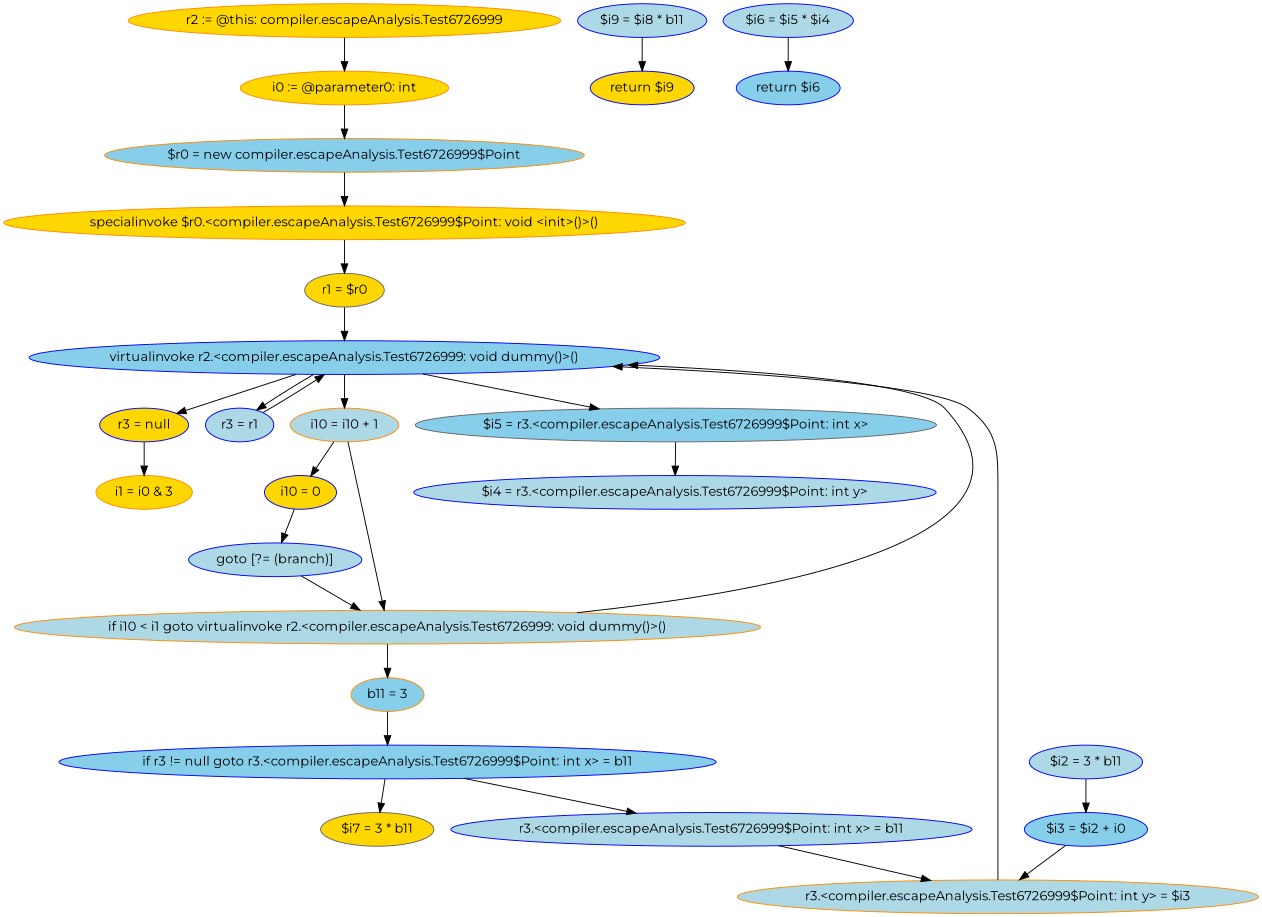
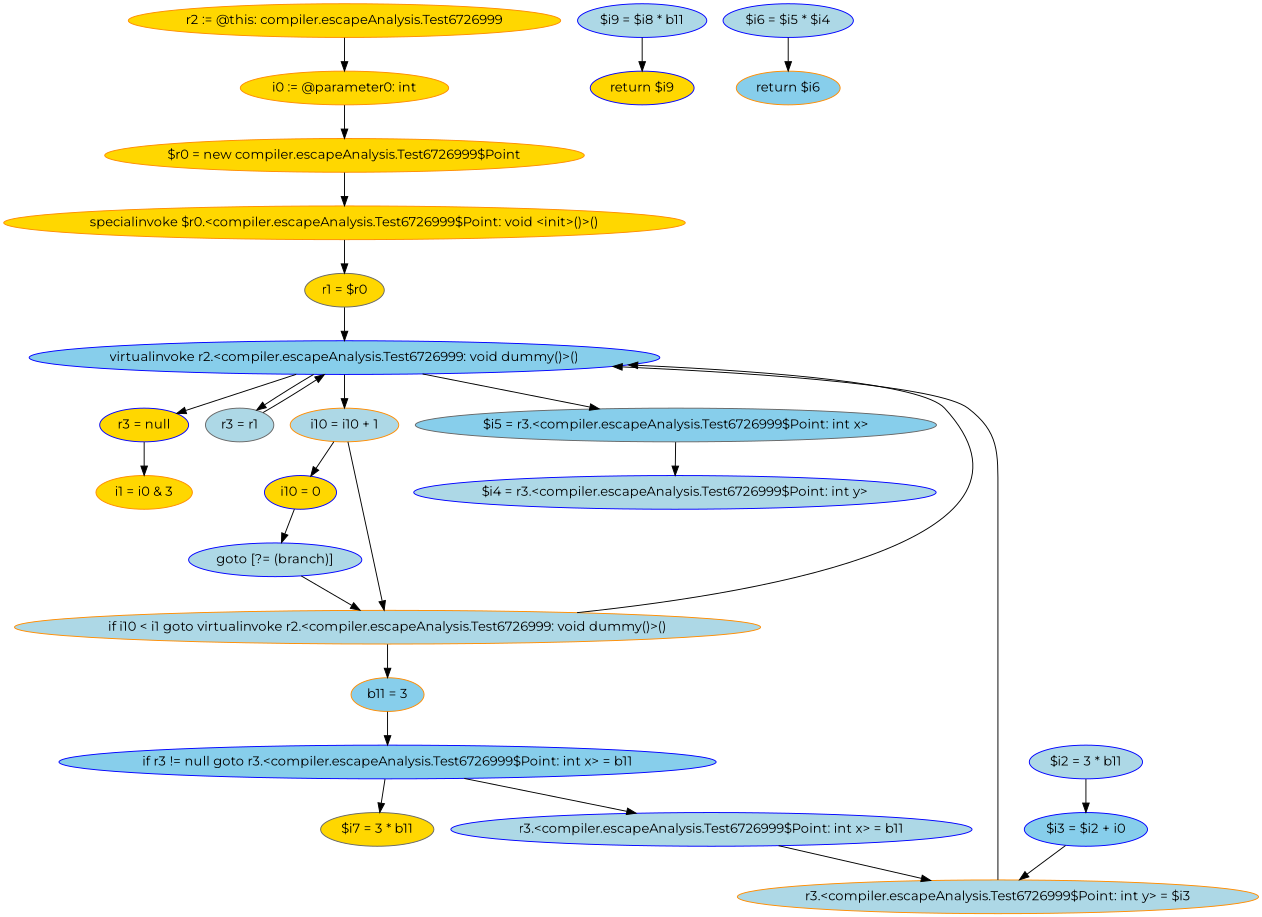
(788, 88) -> (788, 88)
(344, 155) -> (344, 155)
(240, 425) -> (240, 425)
